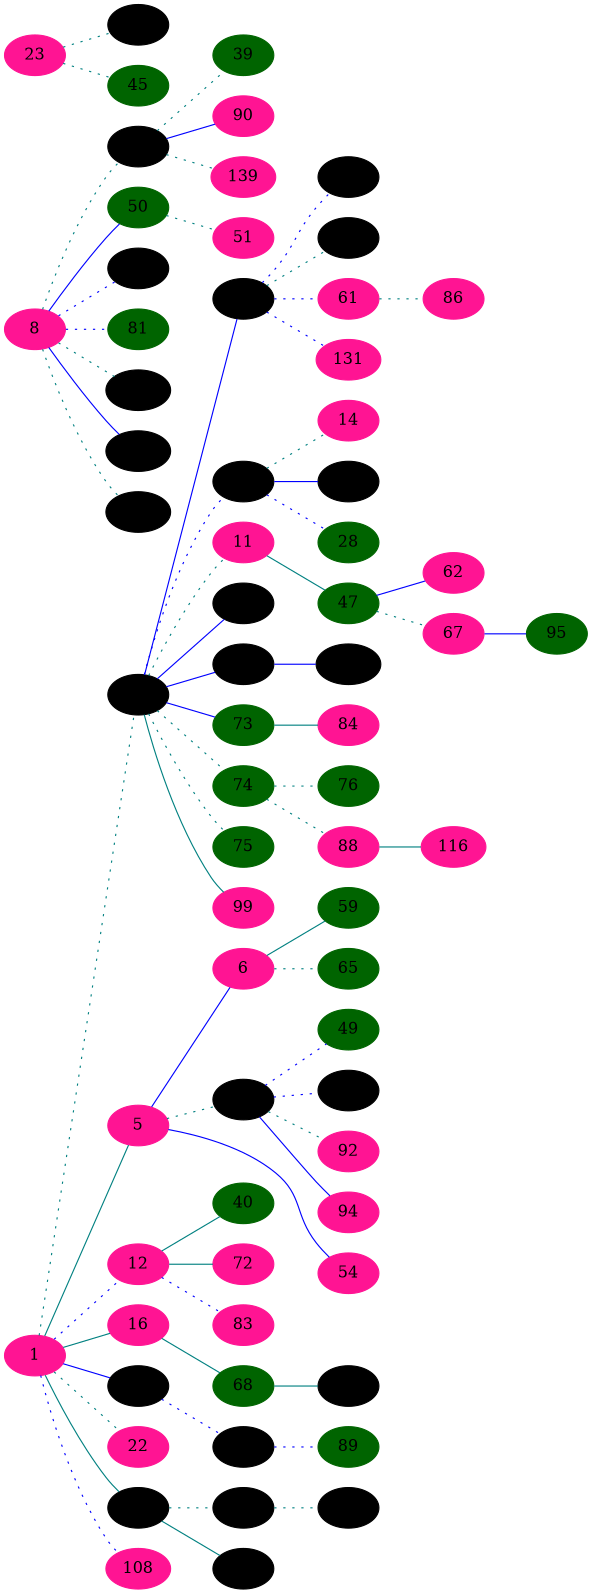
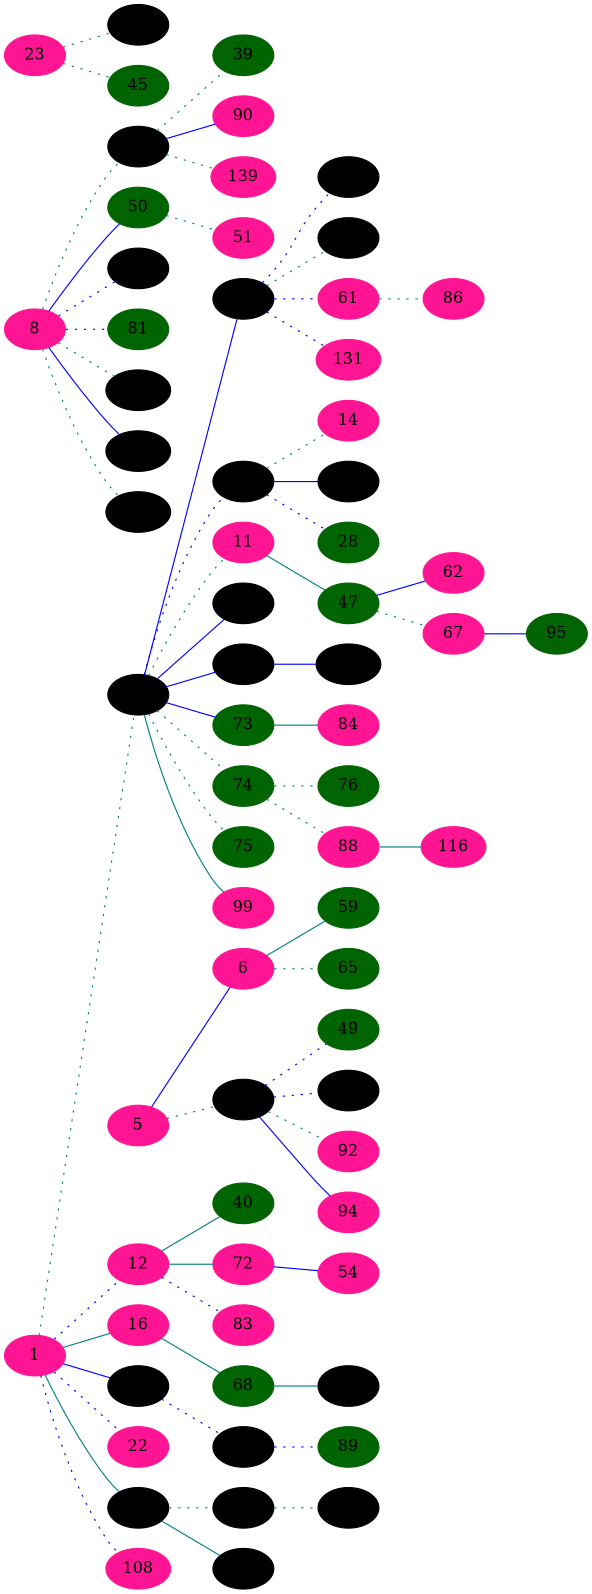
(269, 1168) -> (296, 1269)
(87, 1241) -> none
(87, 1401) -> (87, 1401)
